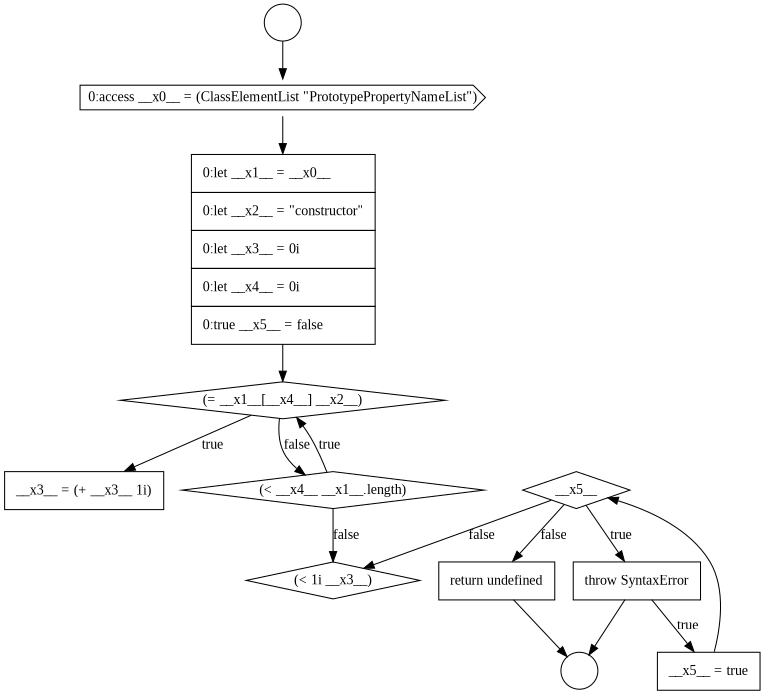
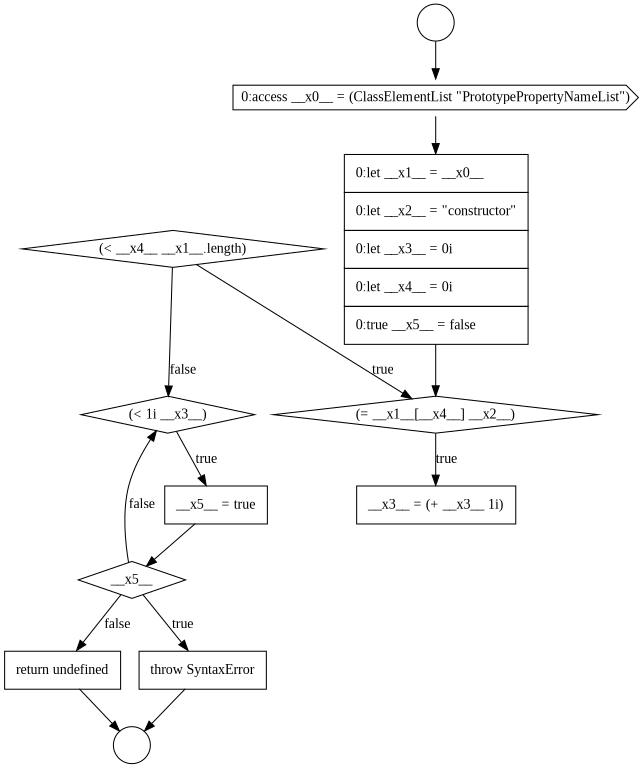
(281, 446) -> none
(670, 622) -> (189, 454)
